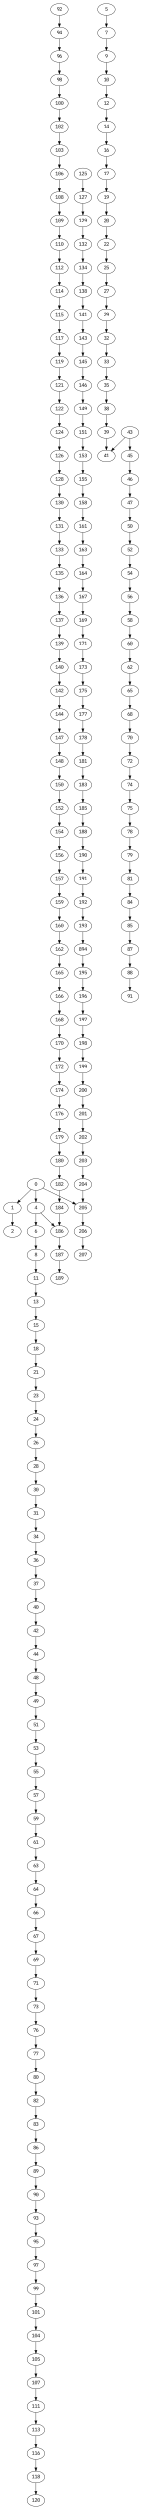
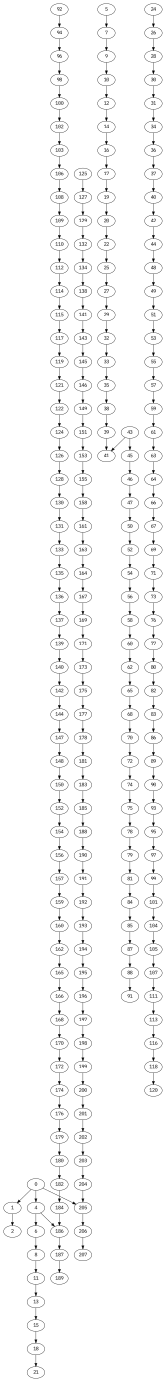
(83, 949) -> (83, 949)
(36, 1396) -> none
